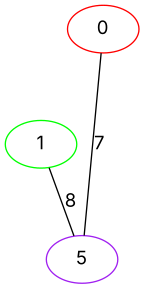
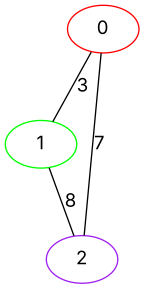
none -> (72, 87)
(82, 259) -> (82, 259)
